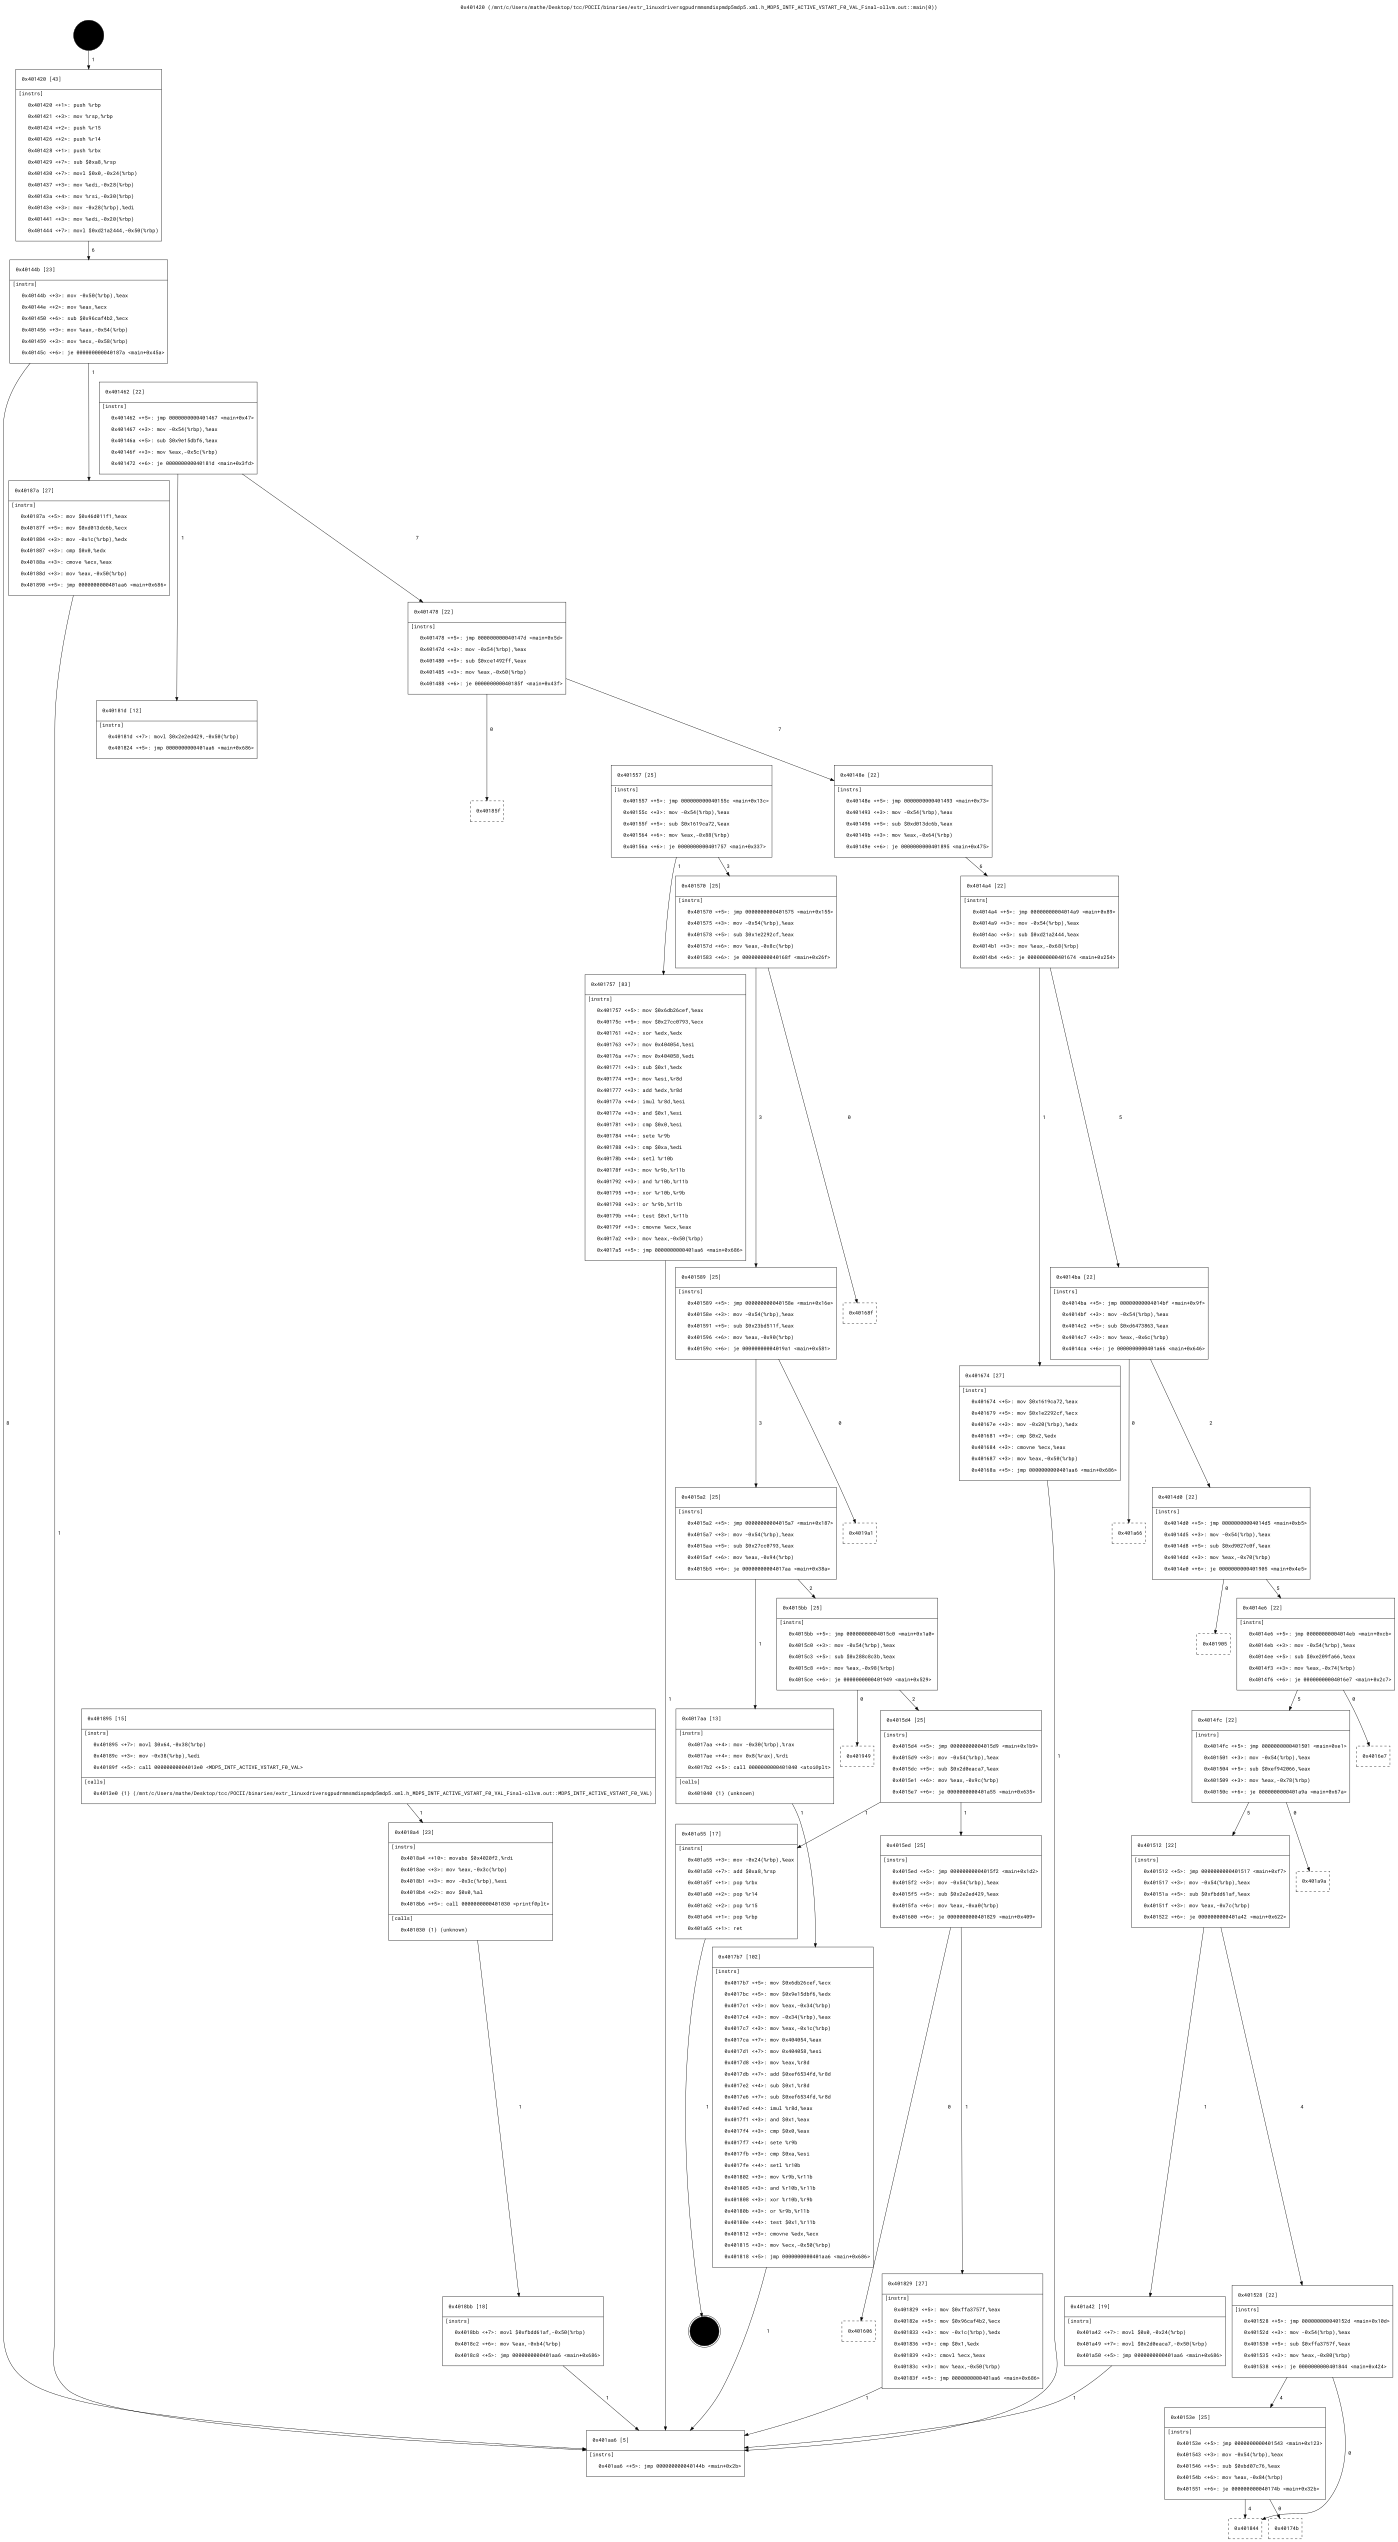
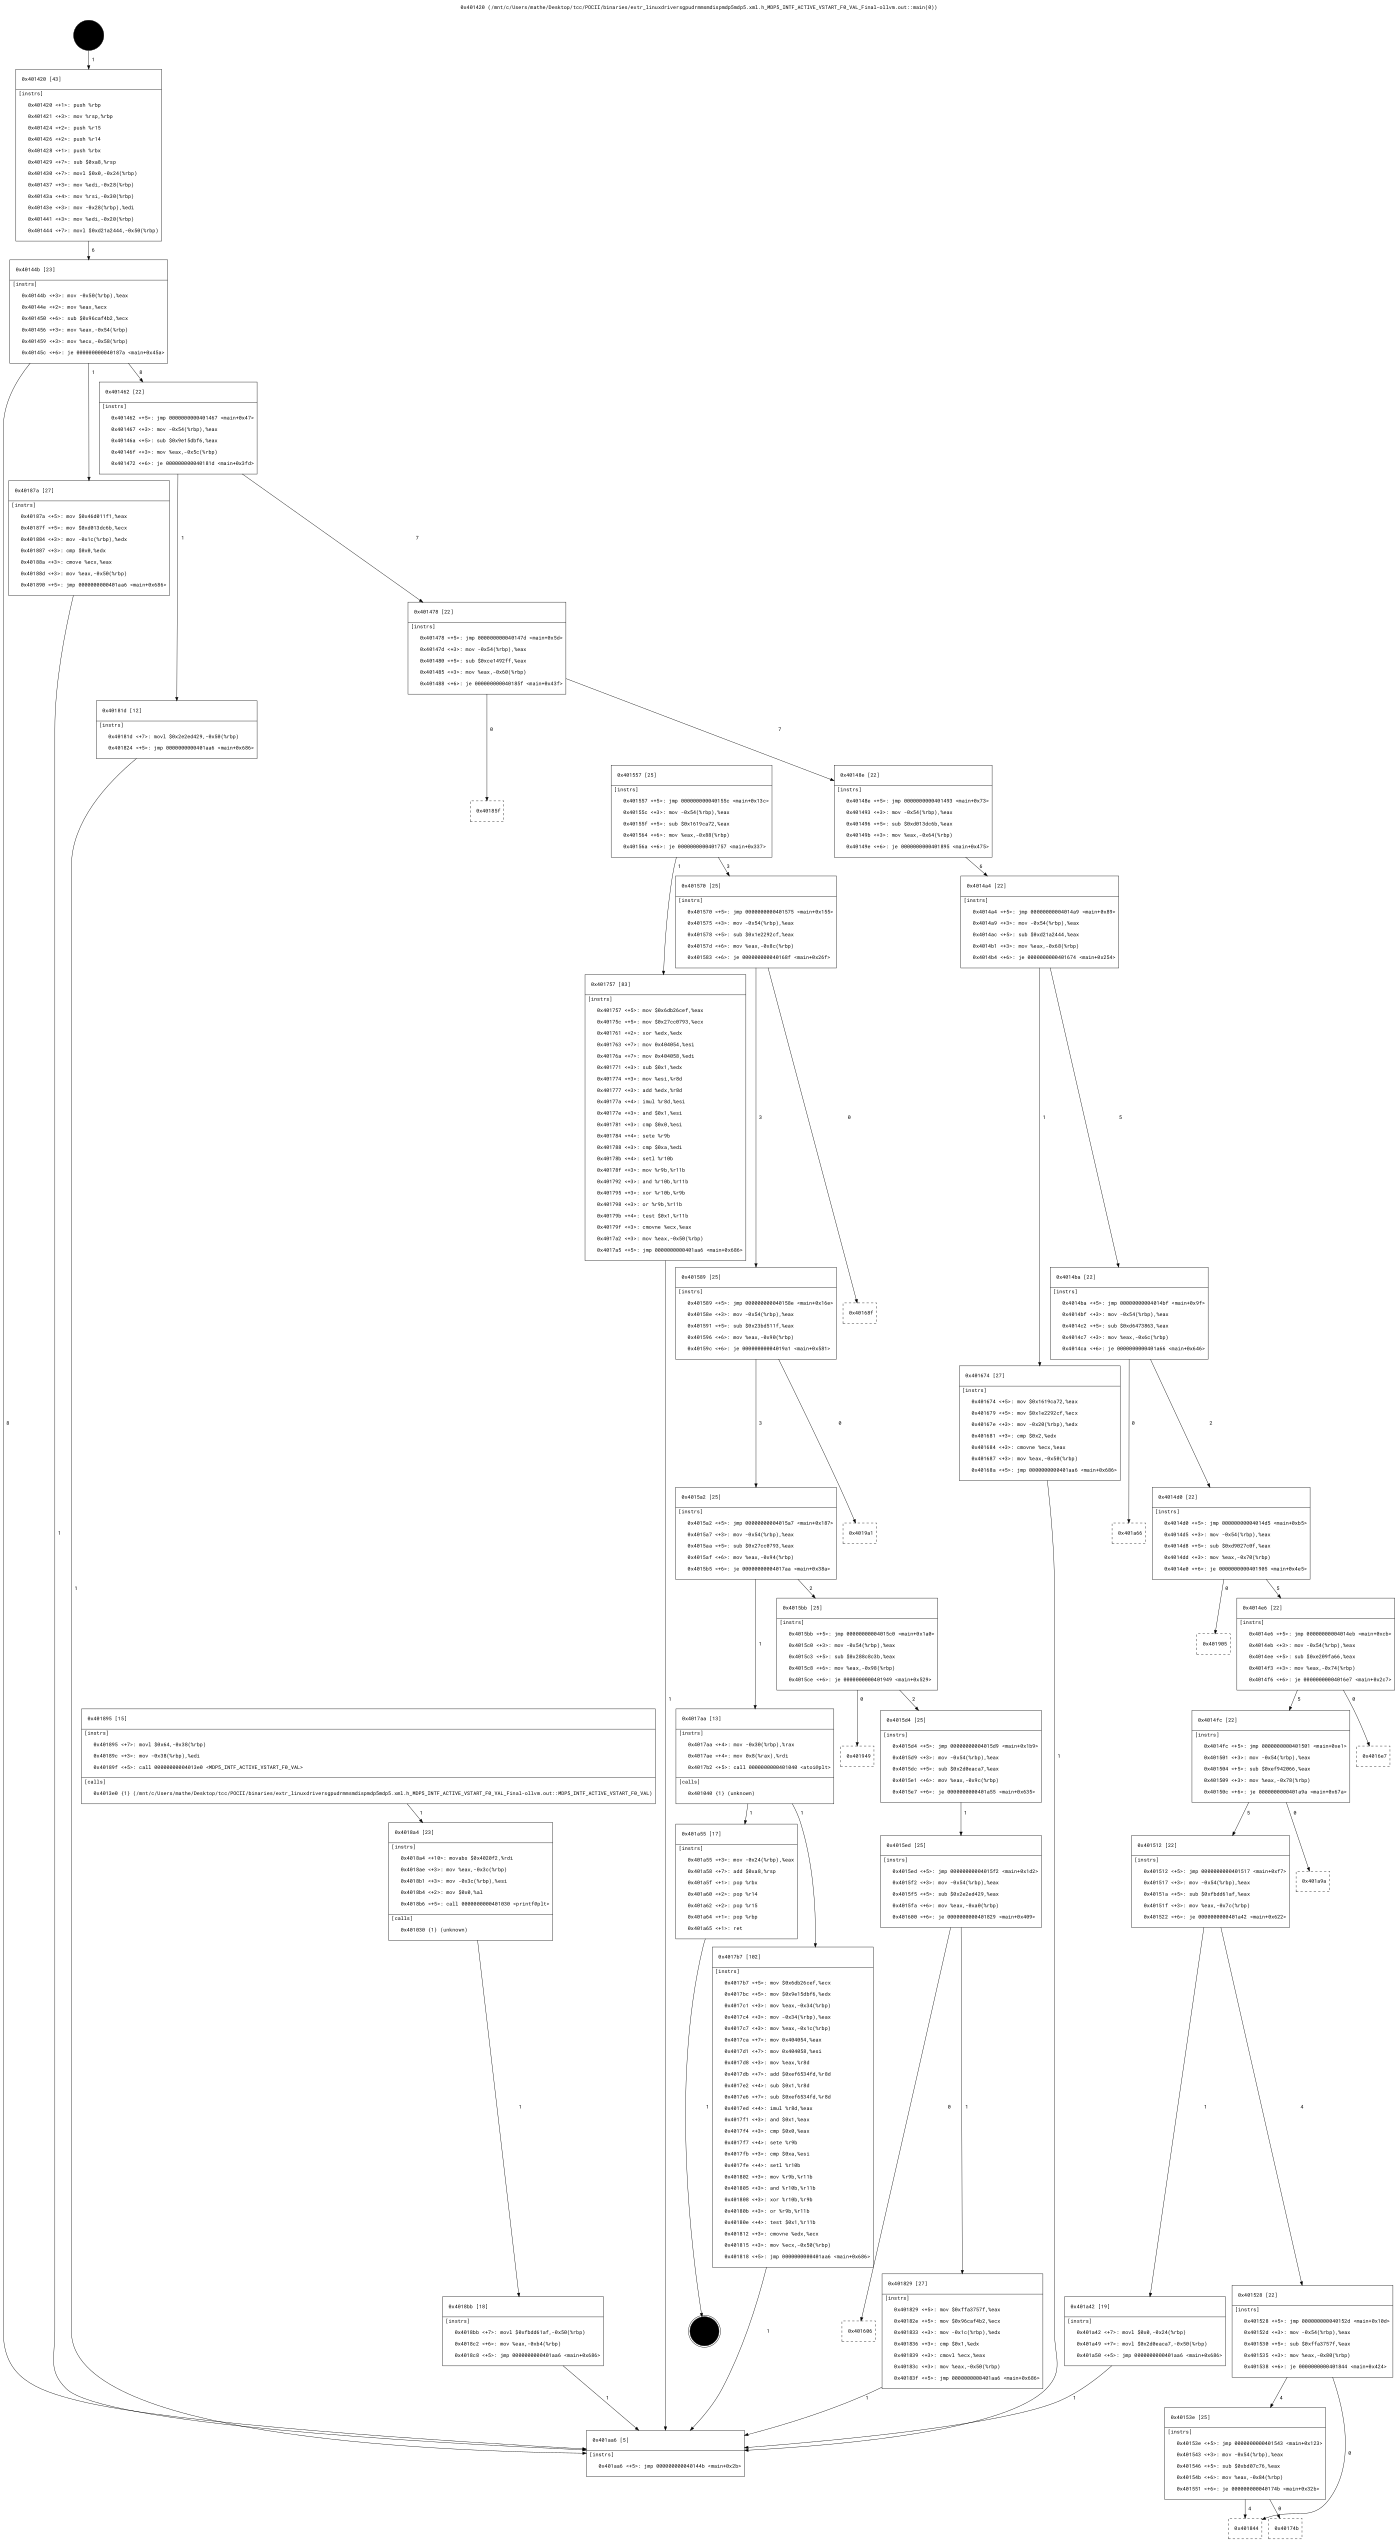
none -> (134, 371)
none -> (71, 1808)
(841, 1824) -> (747, 1812)
